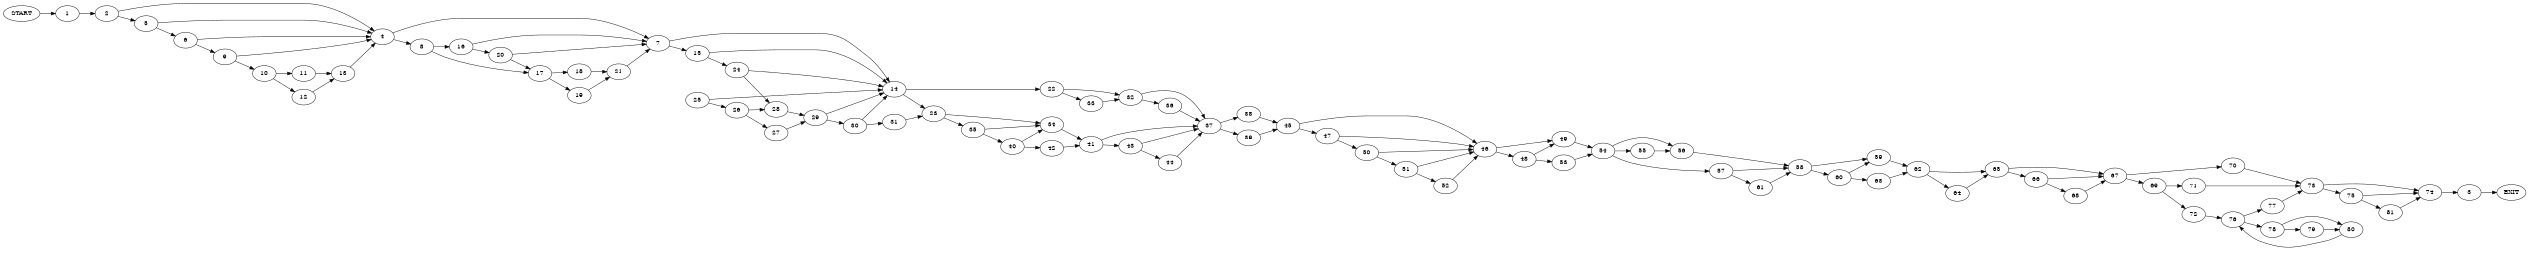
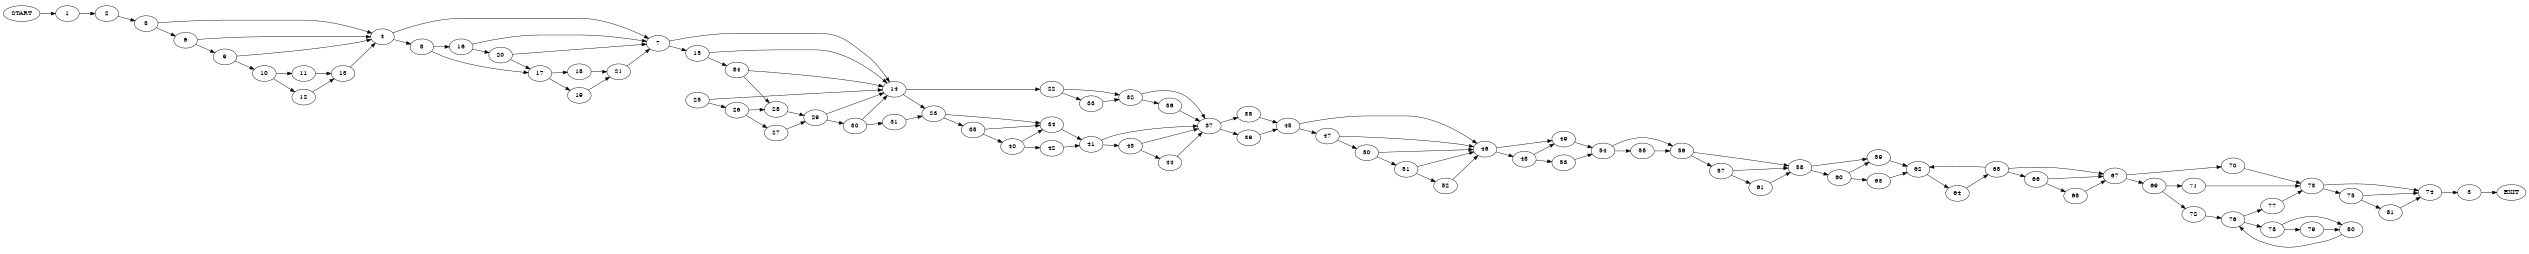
(247, 4) -> none
(737, 70) -> (737, 70)
(1658, 168) -> (1700, 160)
(1955, 172) -> (1960, 166)
